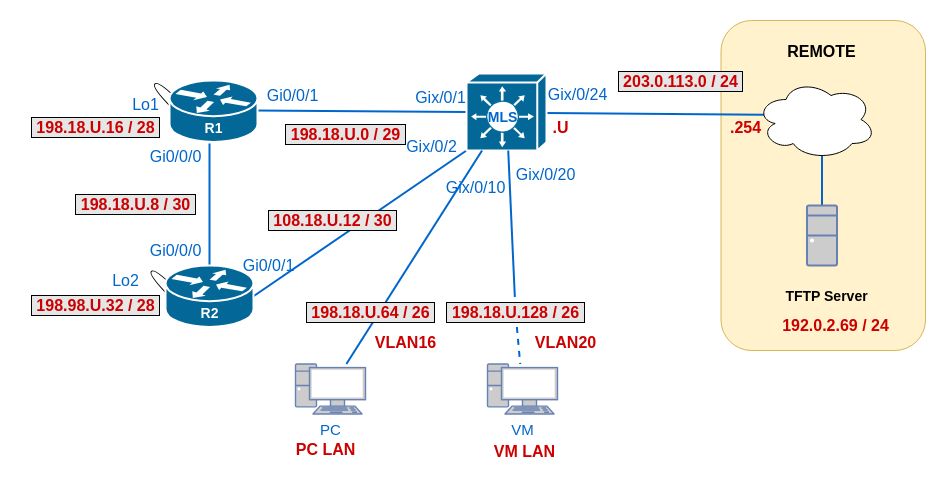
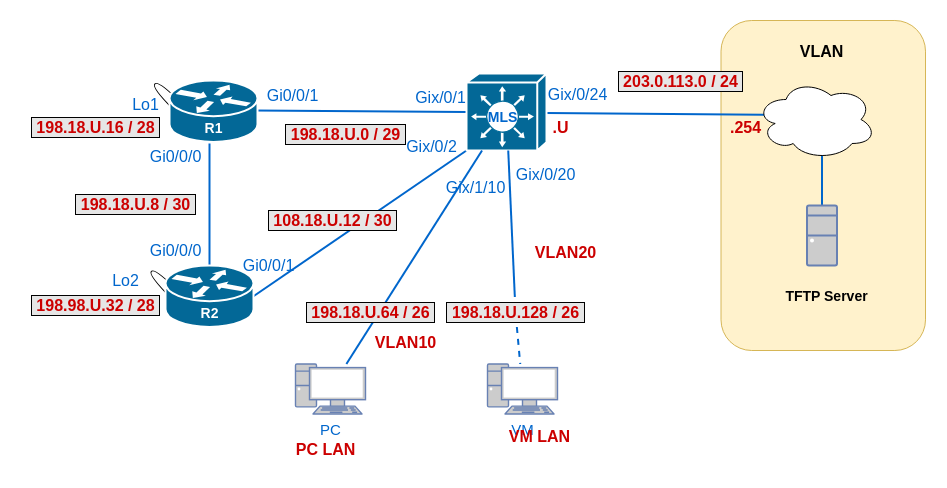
(822, 52) -> (822, 52)
(476, 188) -> (476, 188)
(836, 326) -> none
(566, 342) -> (566, 252)
(406, 343) -> (406, 343)
(525, 452) -> (540, 437)
